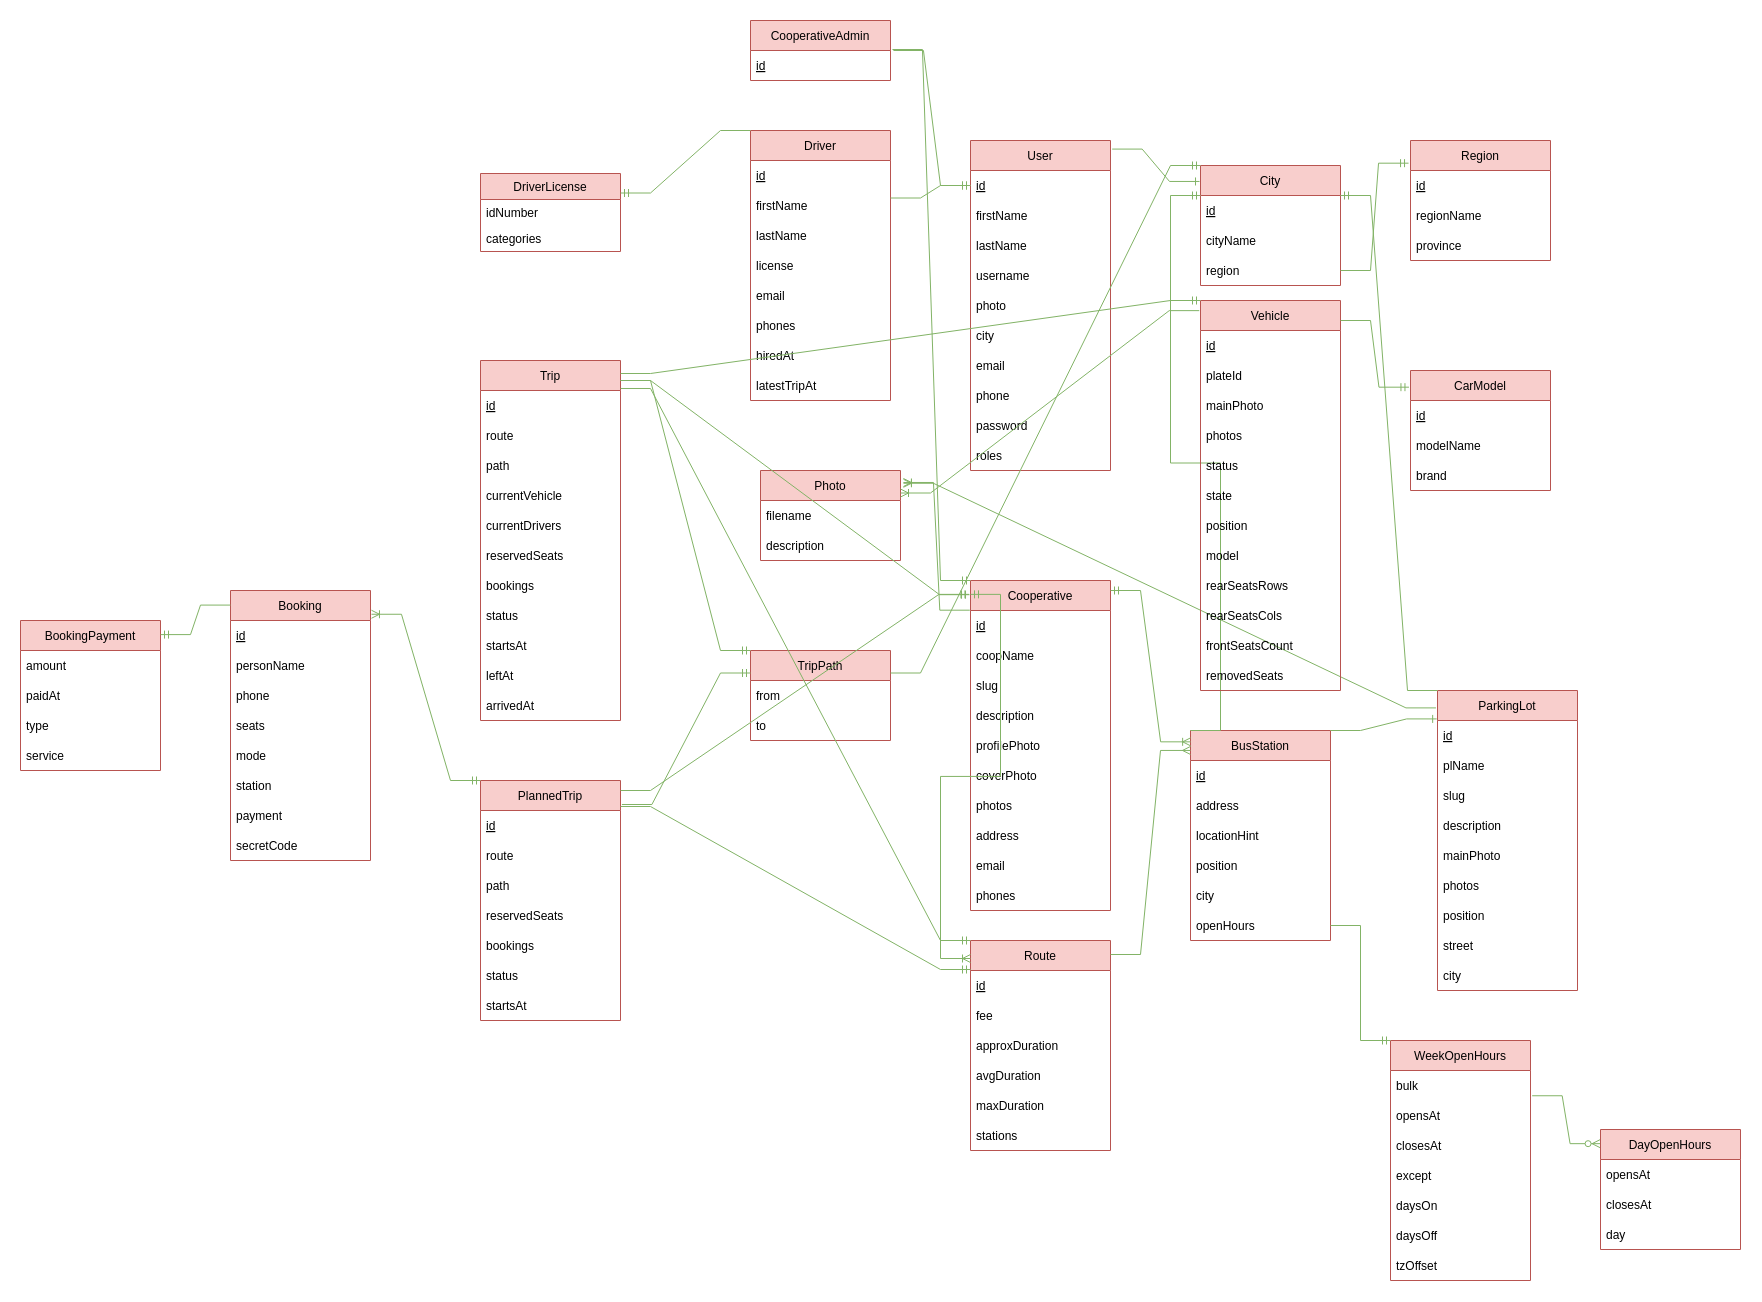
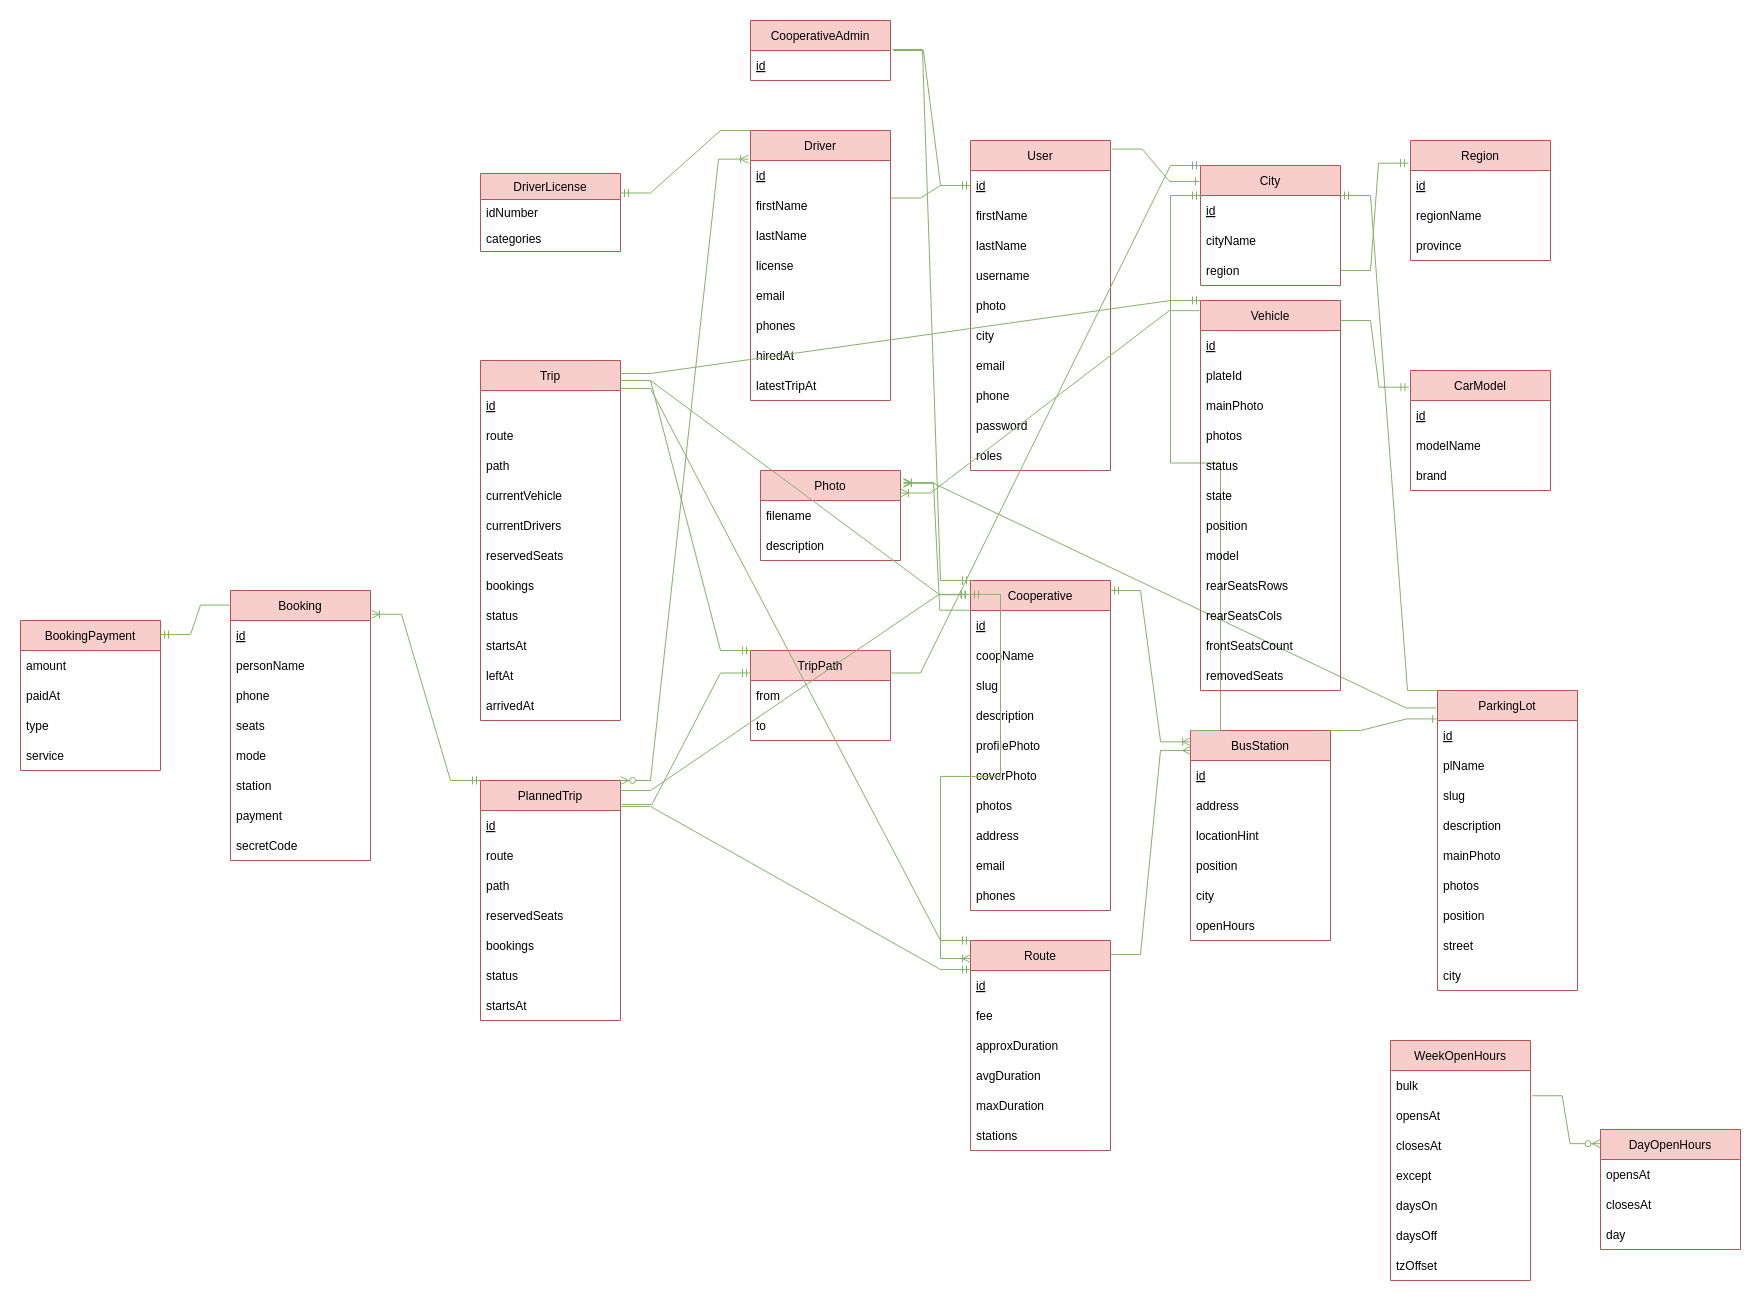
none -> (702, 313)
(1361, 983) -> none
